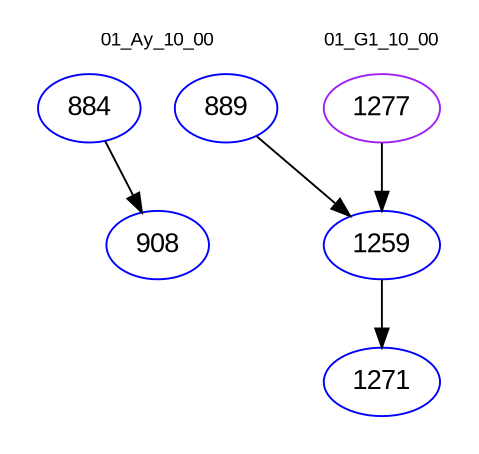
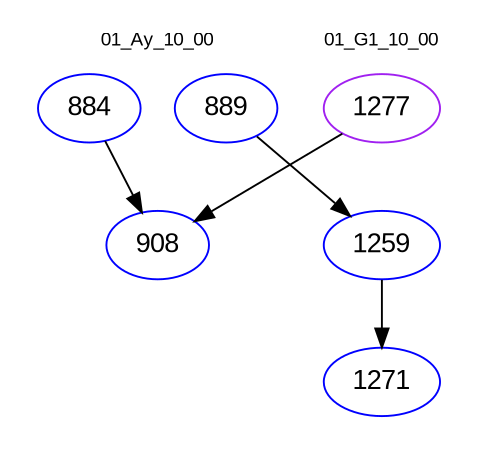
(382, 167) -> (277, 172)
